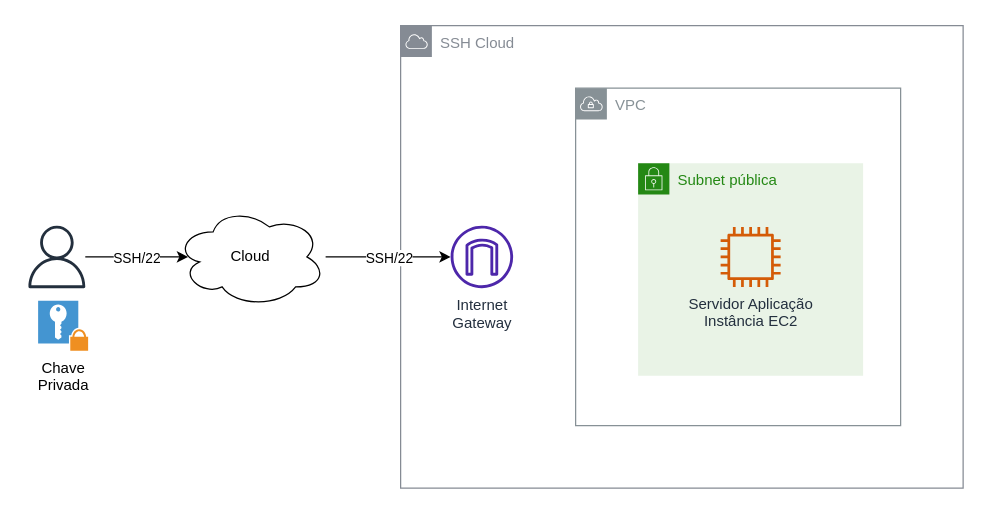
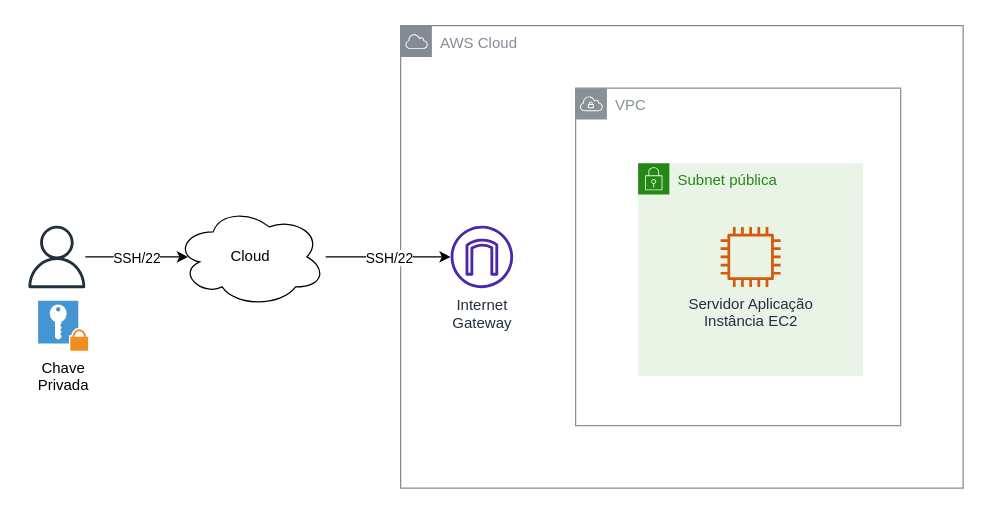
(475, 43) -> (475, 43)
